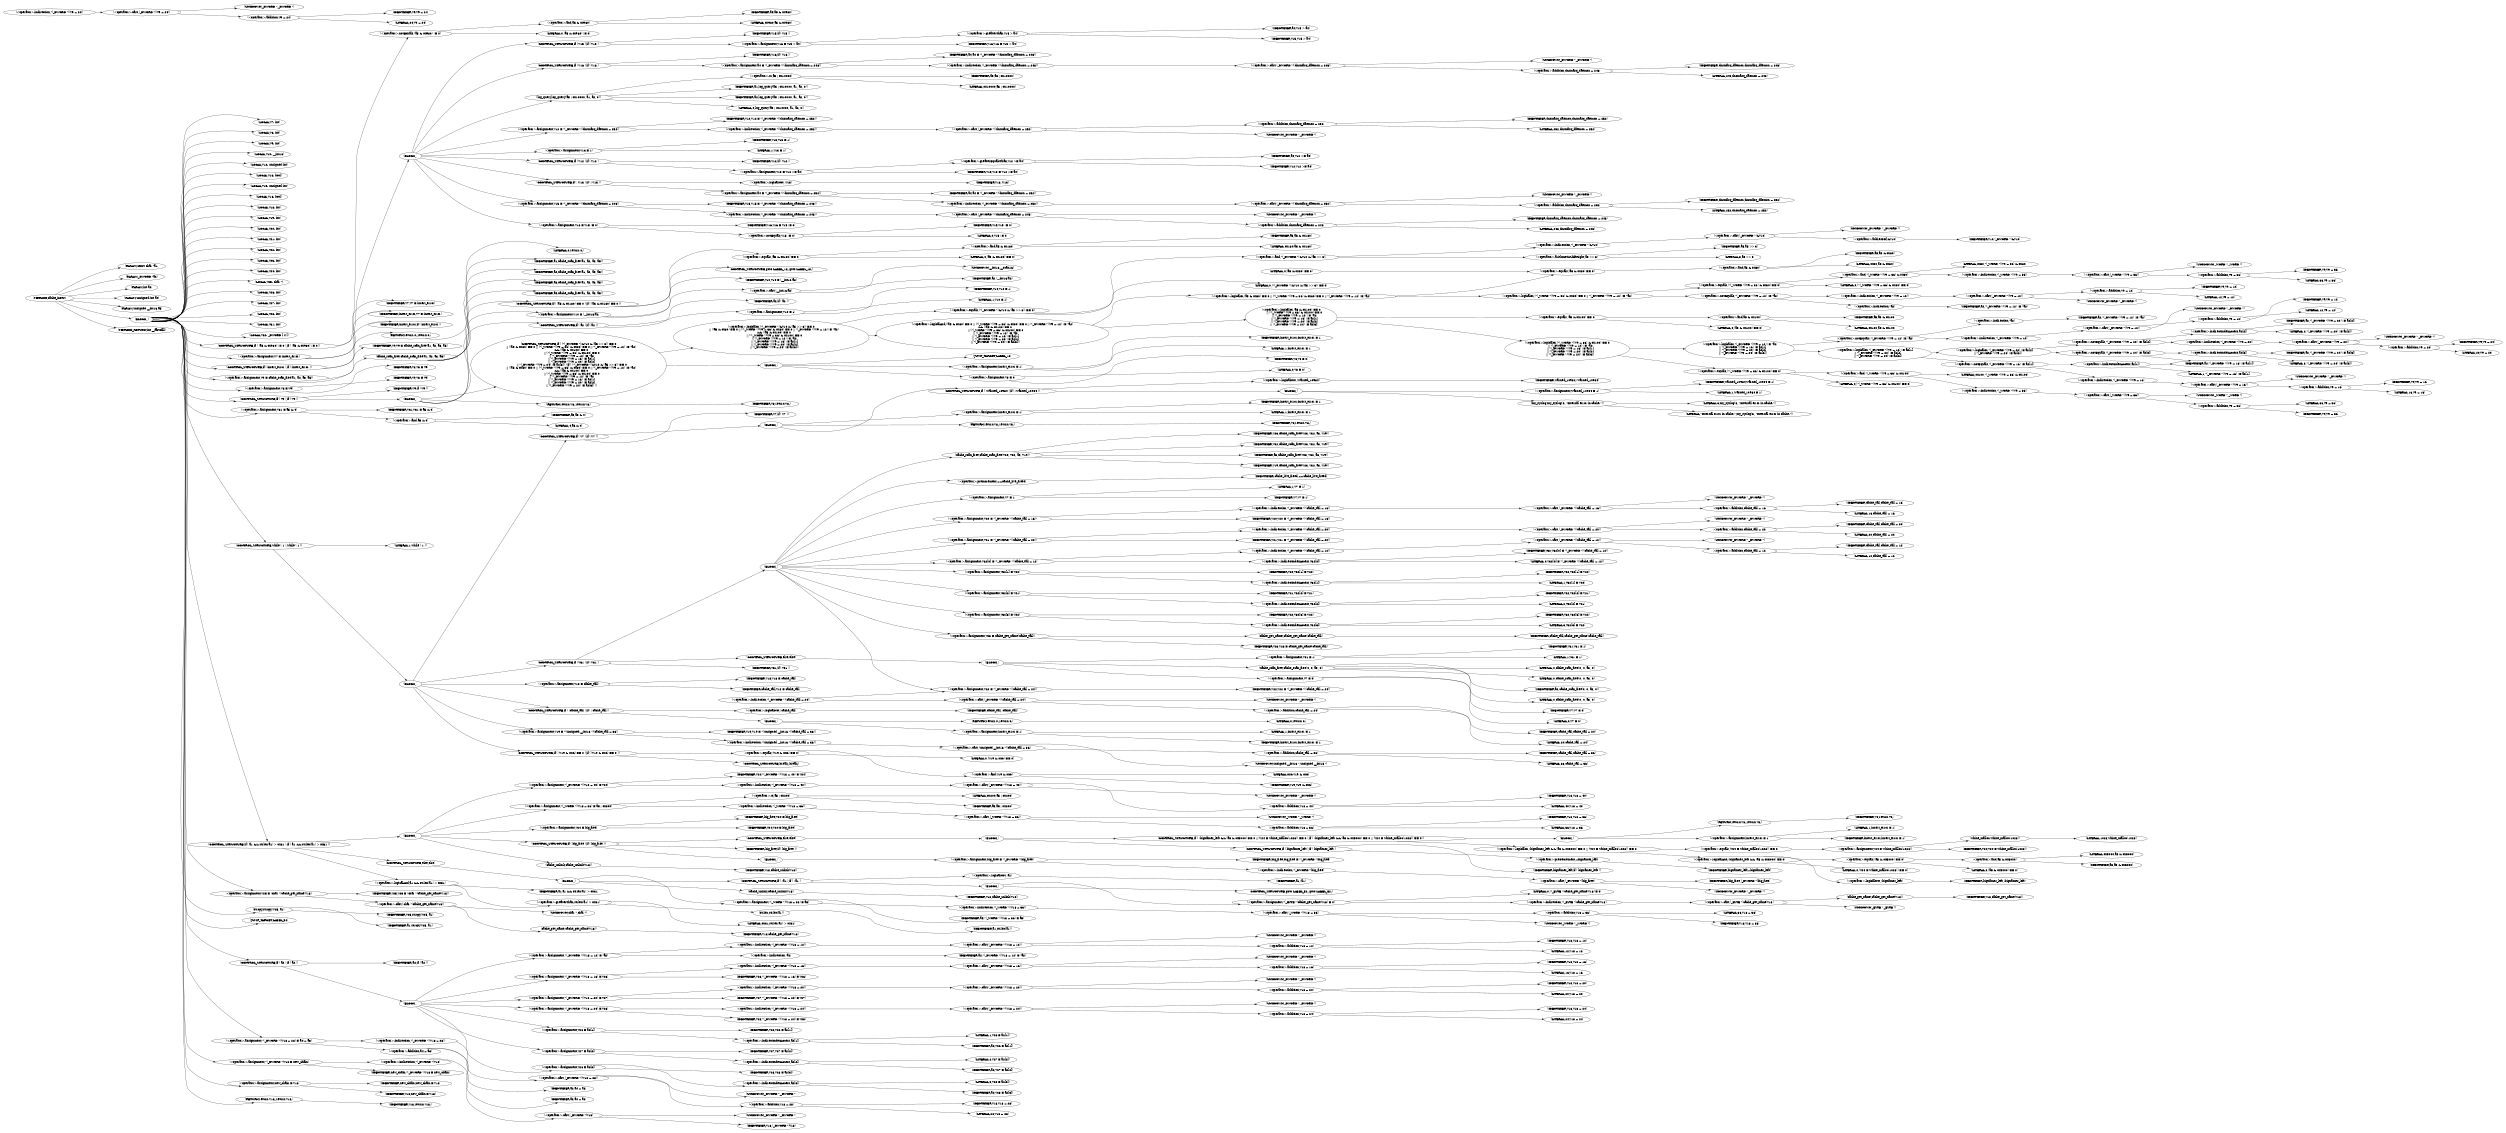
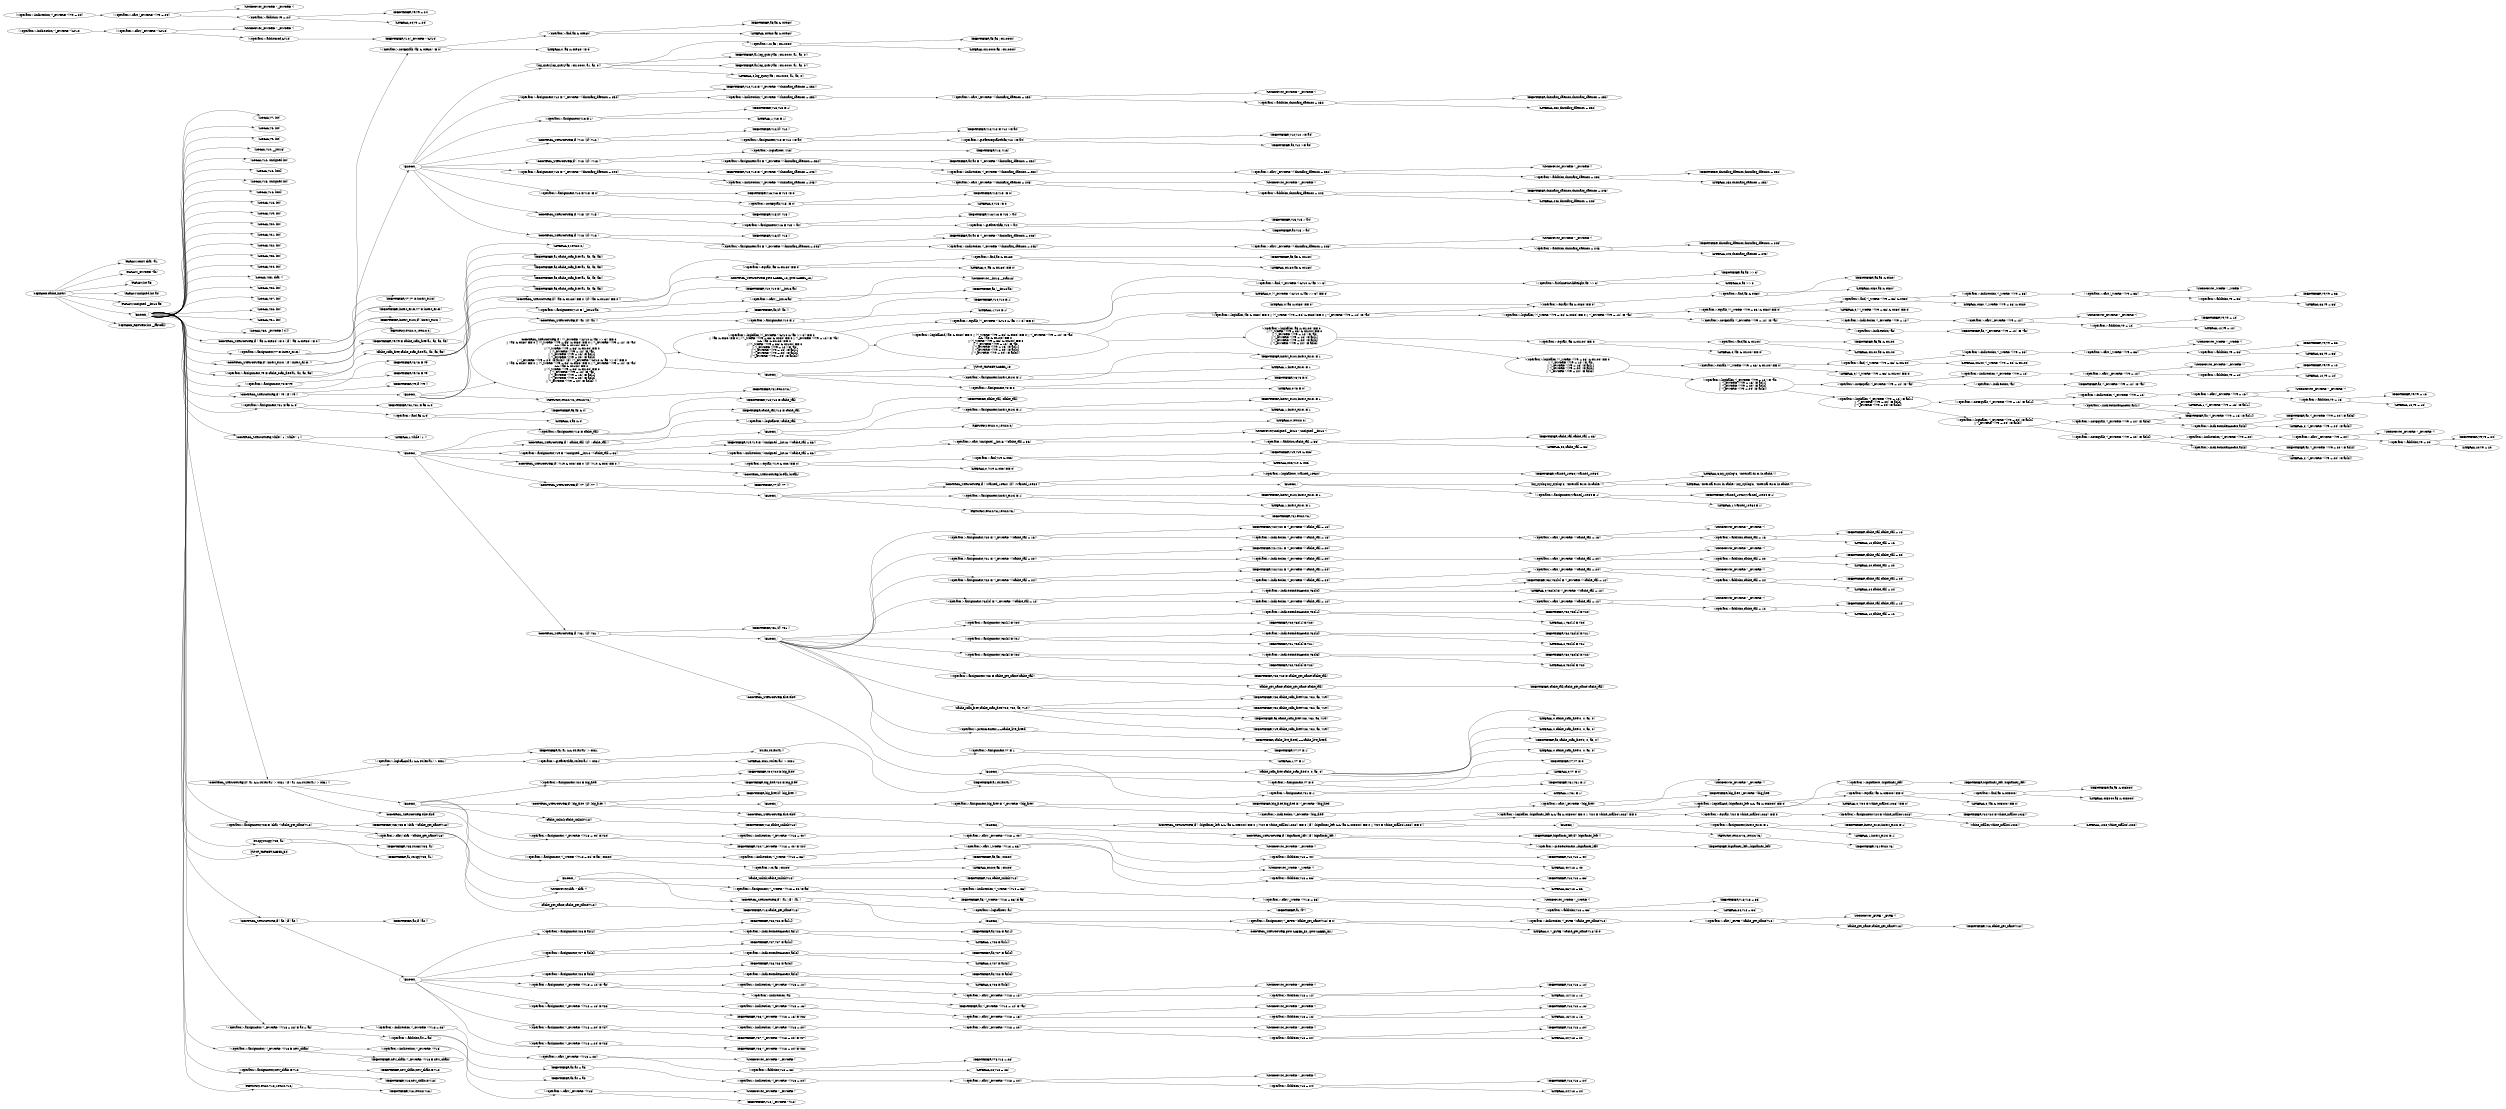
(1435, 253) -> none
(878, 695) -> (1144, 580)
(1291, 881) -> (1291, 911)
(672, 1009) -> (658, 1072)
(992, 1104) -> (992, 1060)
